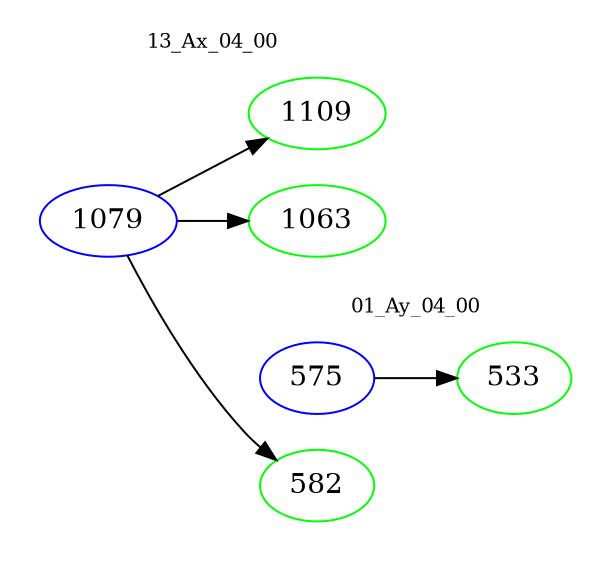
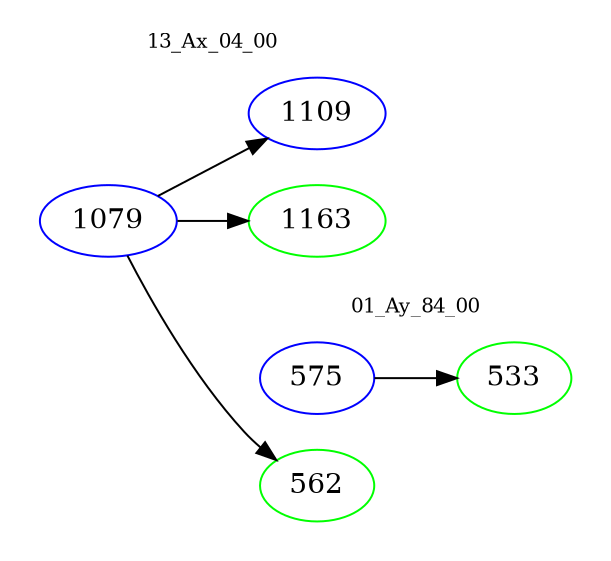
(317, 113) -> (317, 113)
(317, 221) -> (317, 221)
(416, 307) -> (416, 307)
(317, 486) -> (317, 486)
